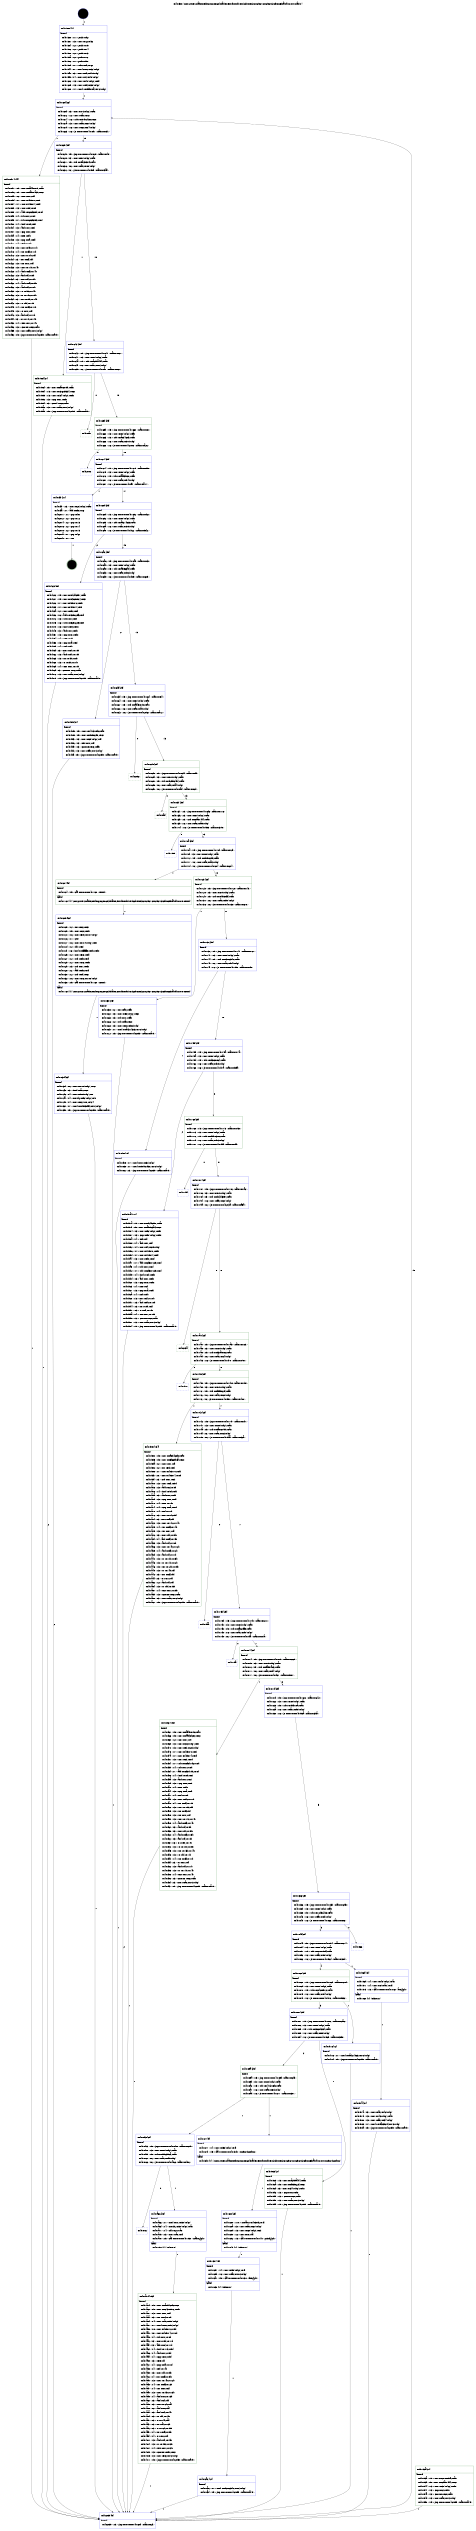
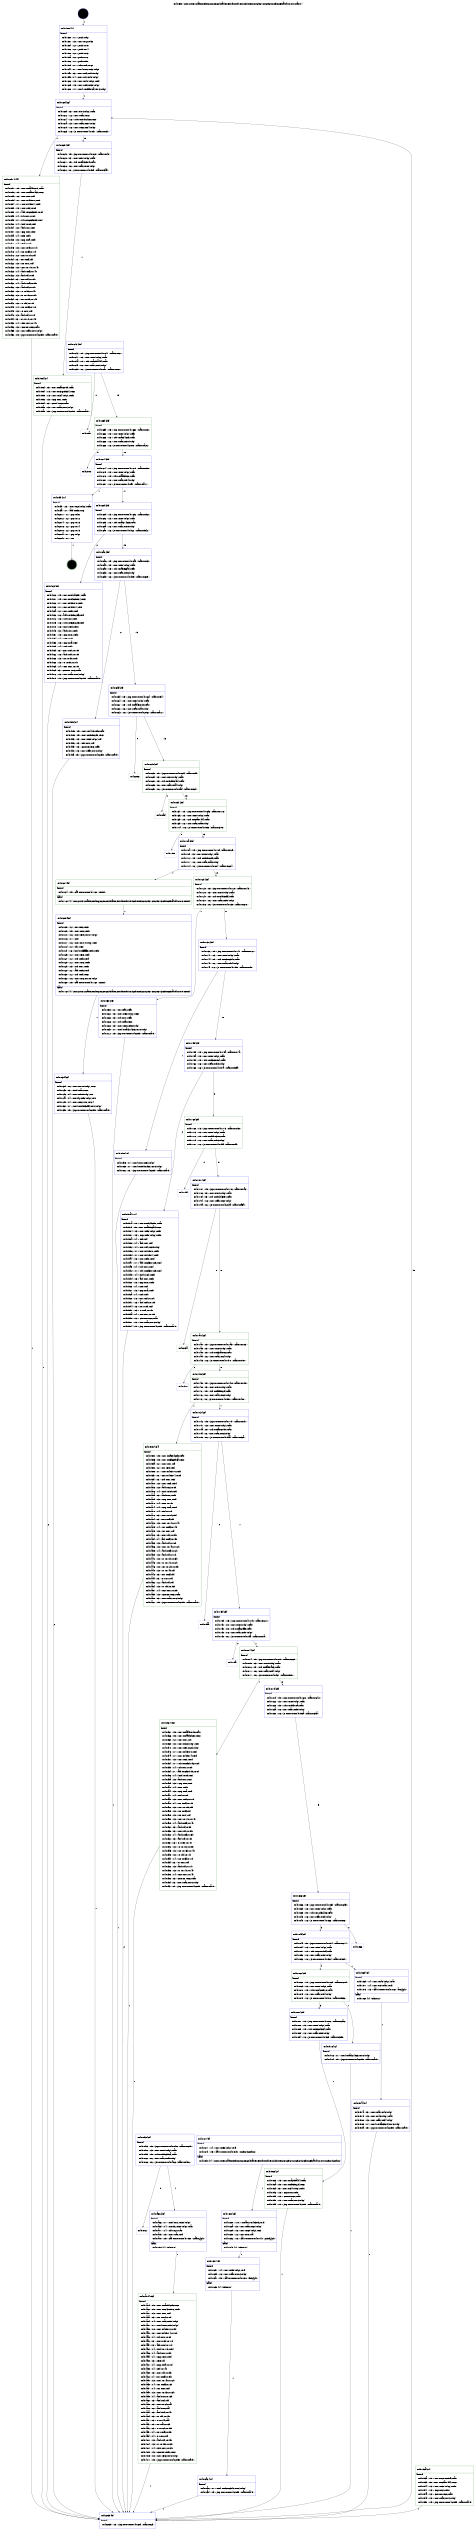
(89, 257) -> none
(269, 2081) -> none
